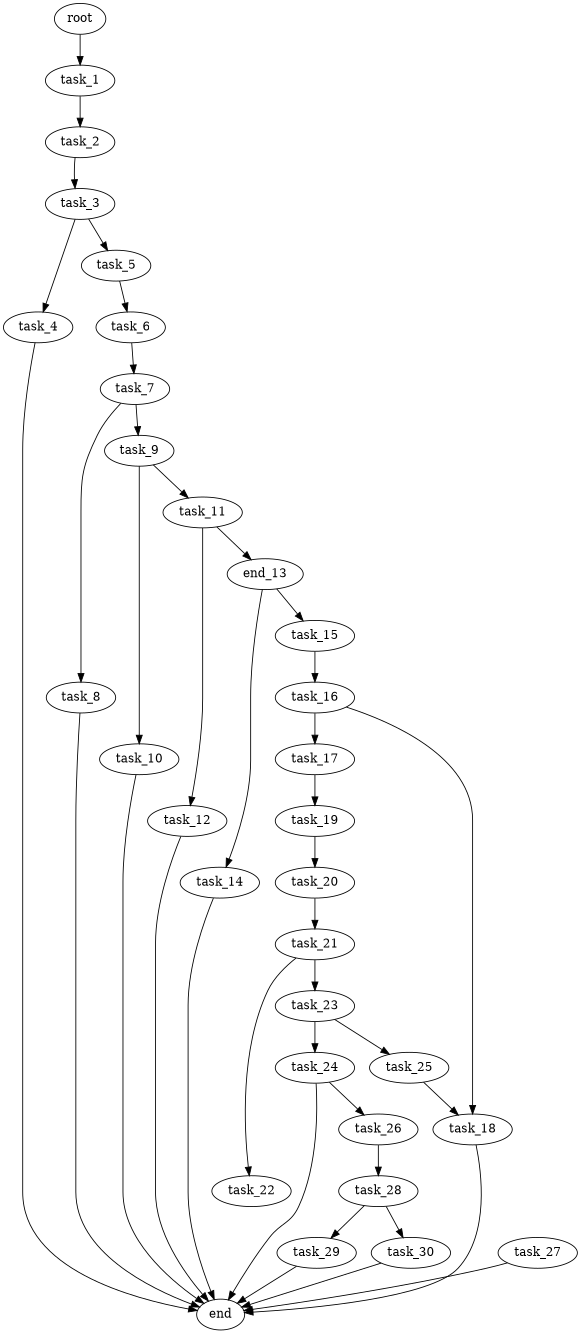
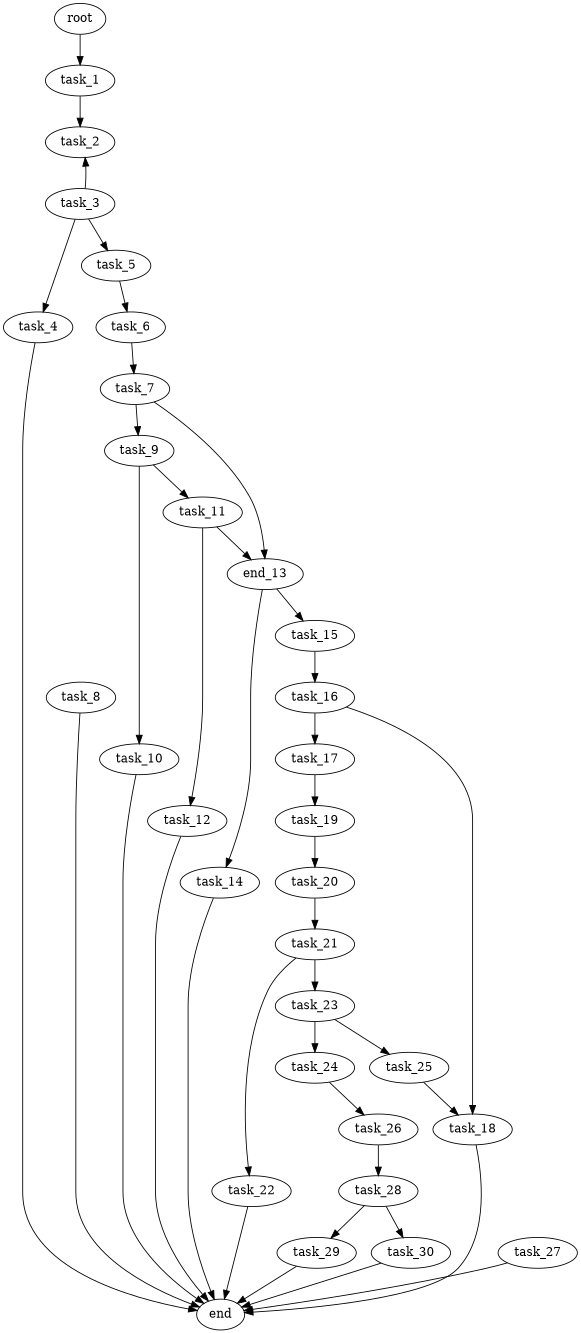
(74, 169) -> (86, 177)
(81, 533) -> (226, 464)
(302, 1199) -> (237, 1249)
